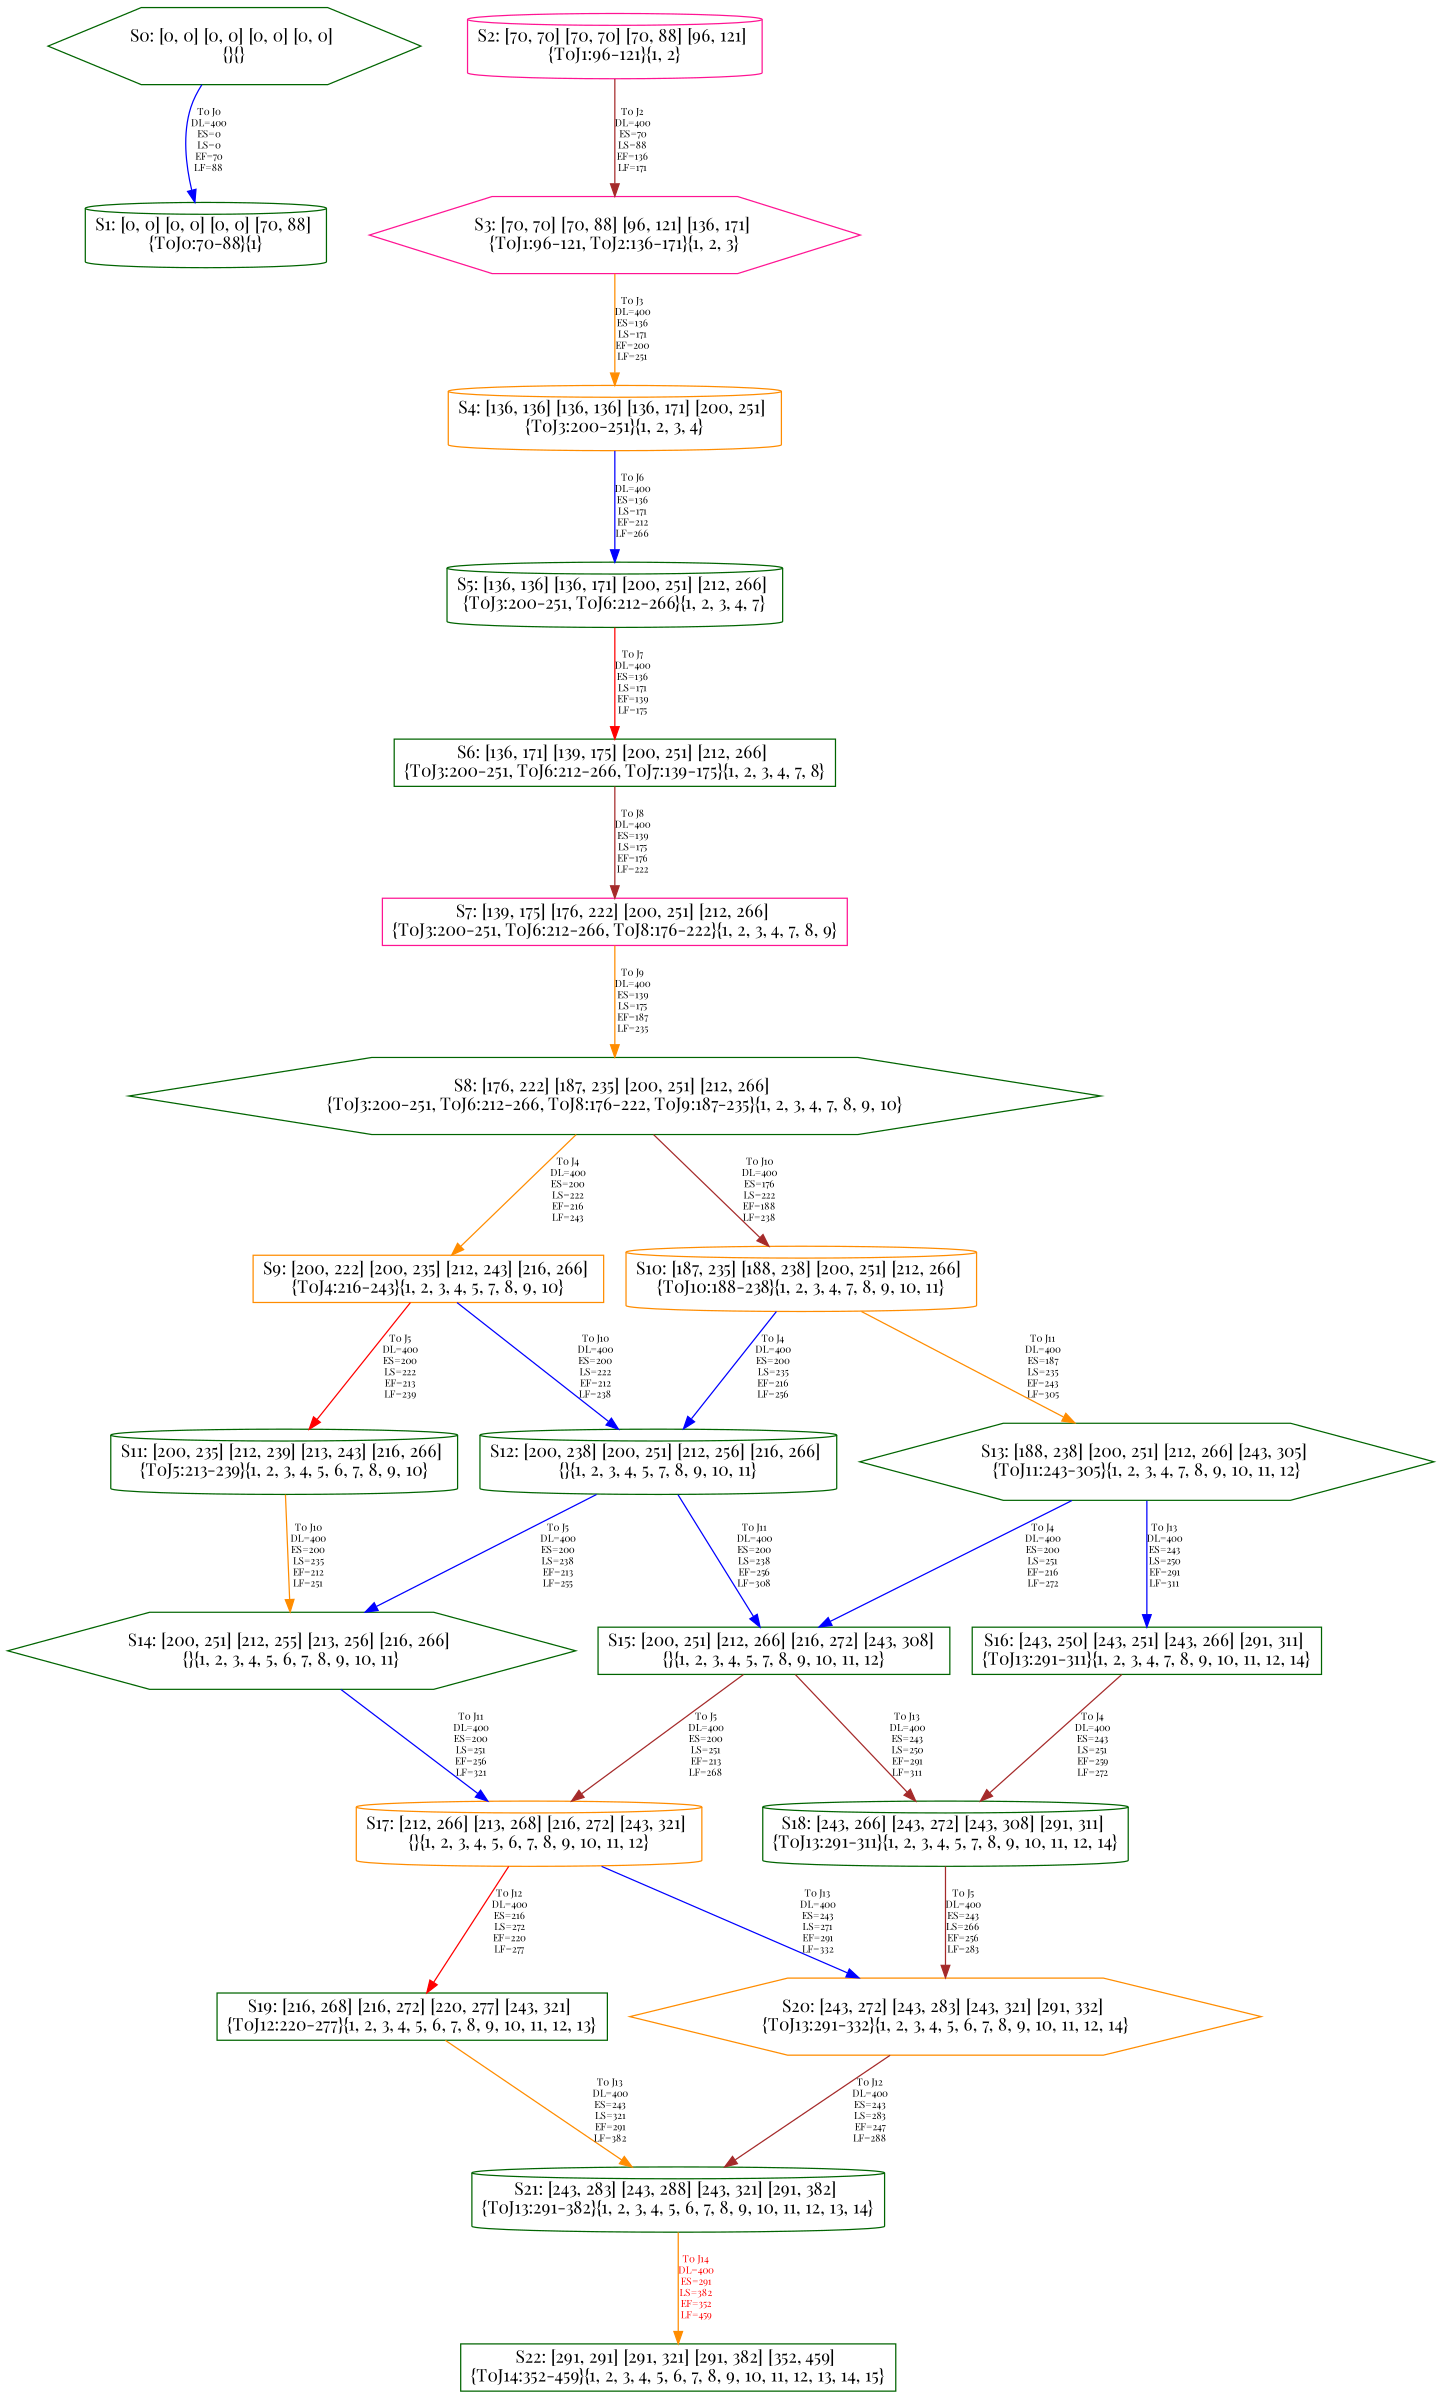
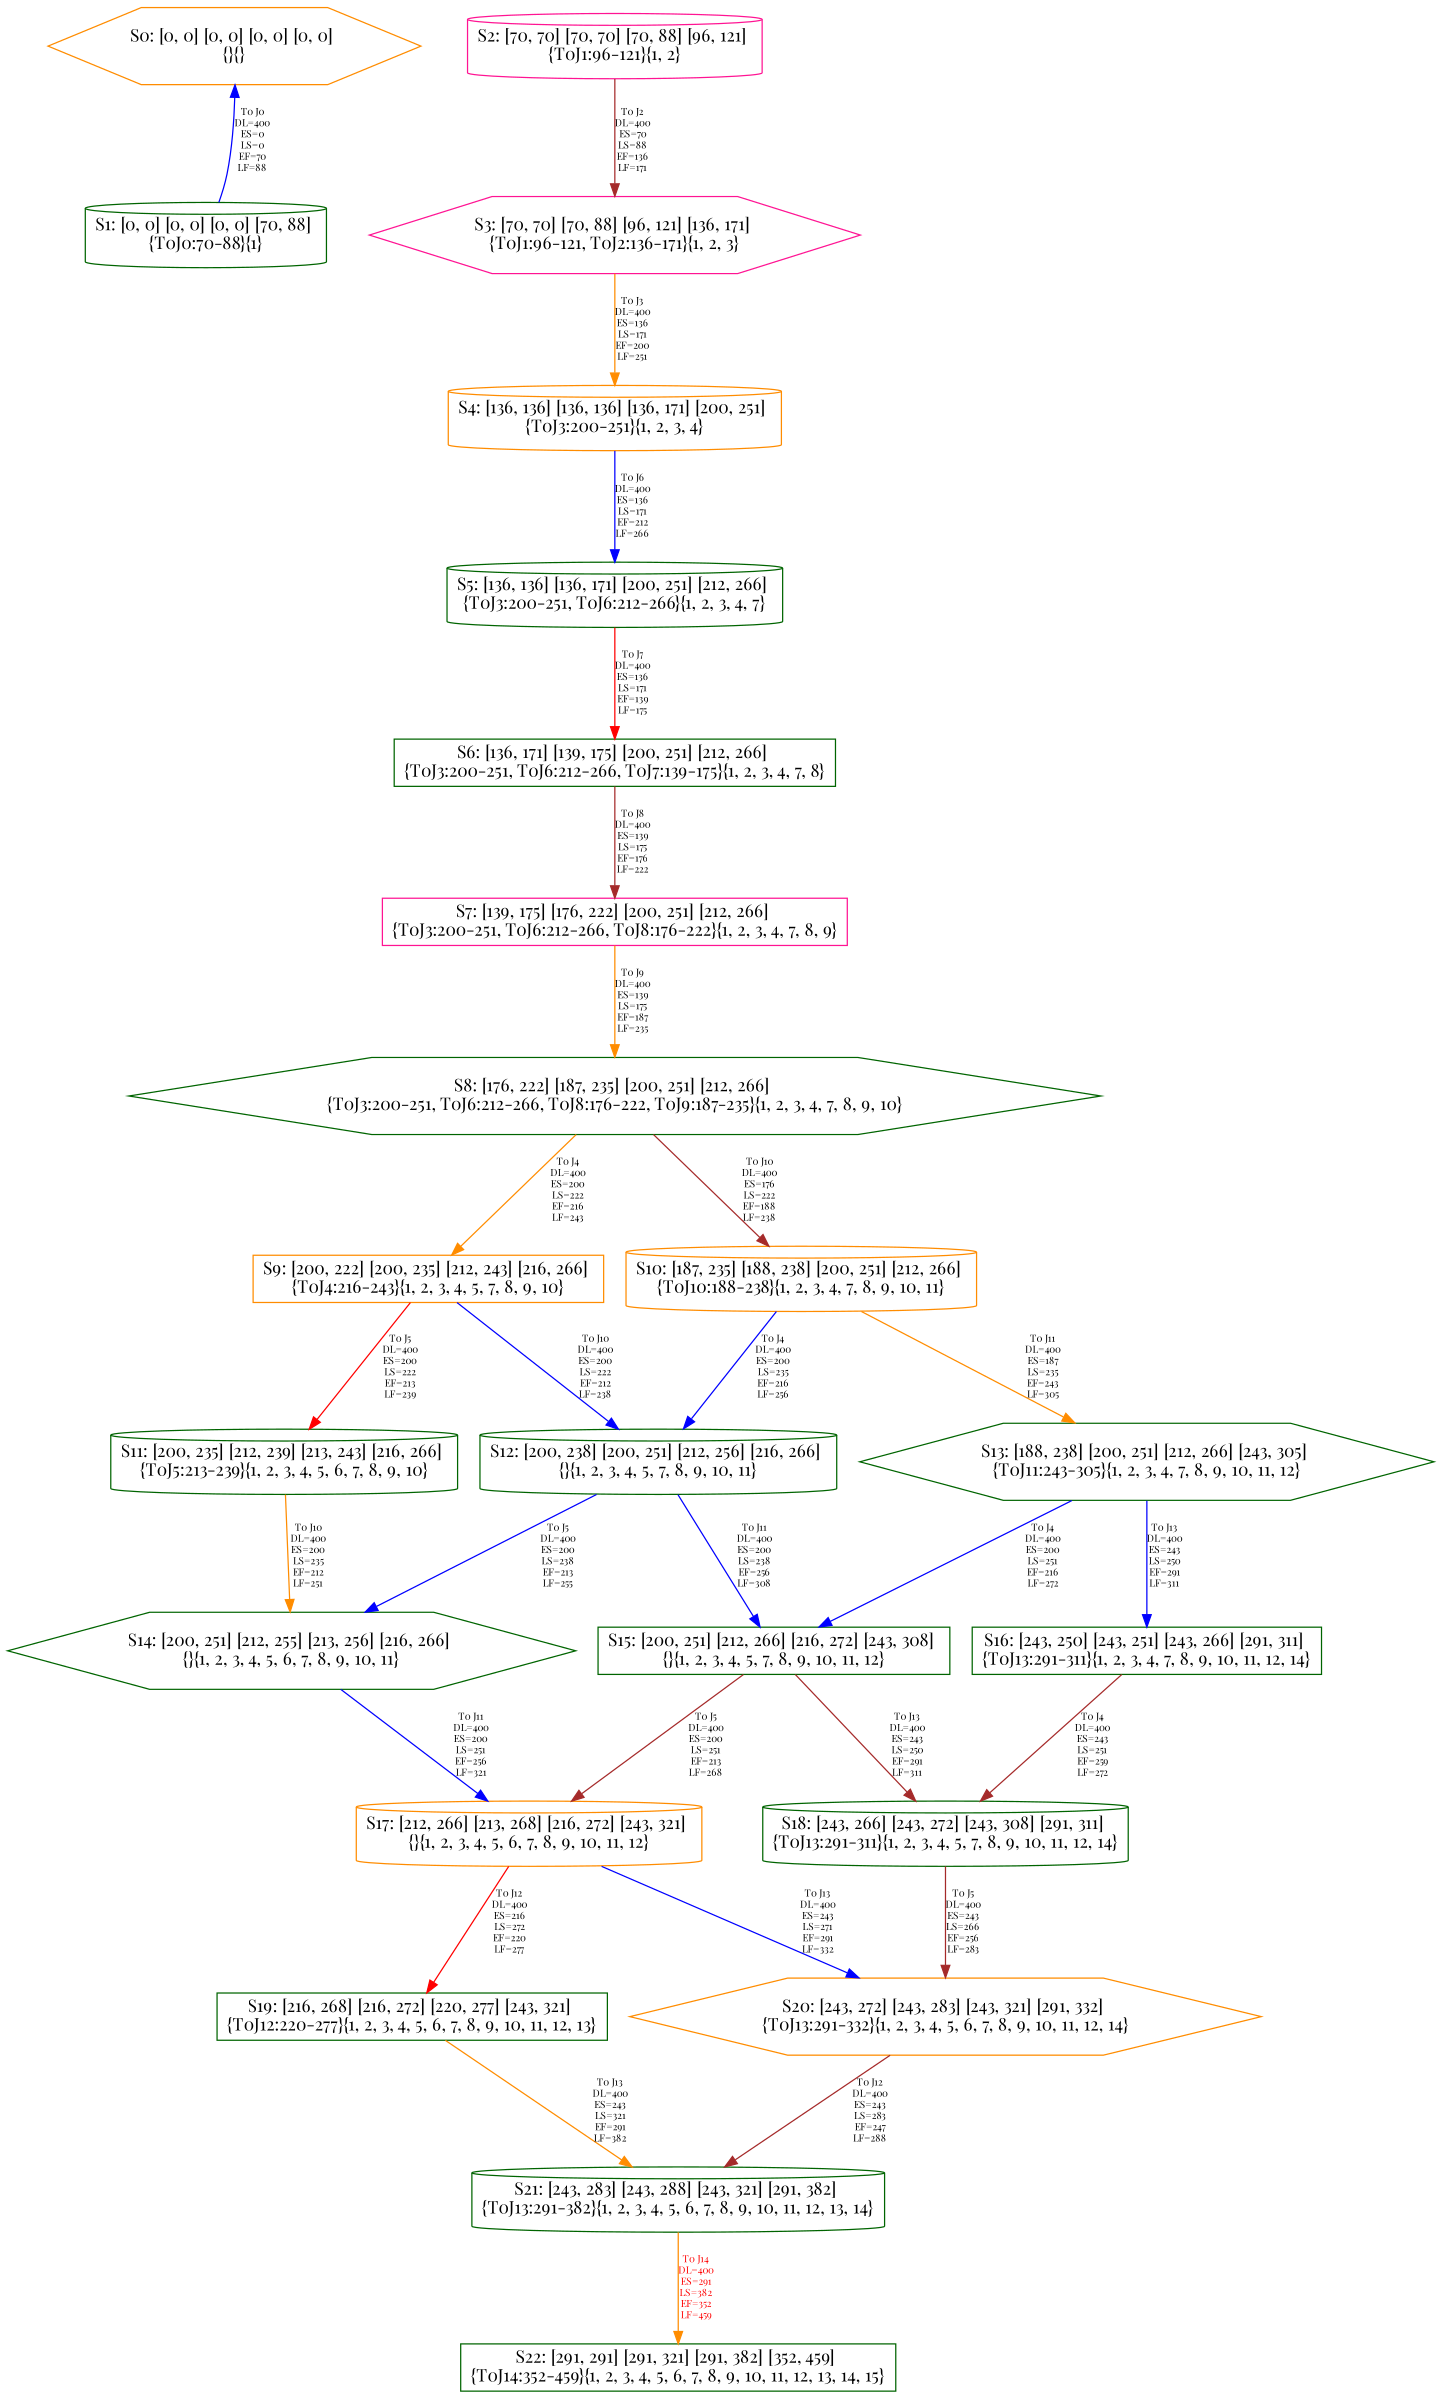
(234, 46) -> (234, 46)
(186, 136) -> (231, 151)
